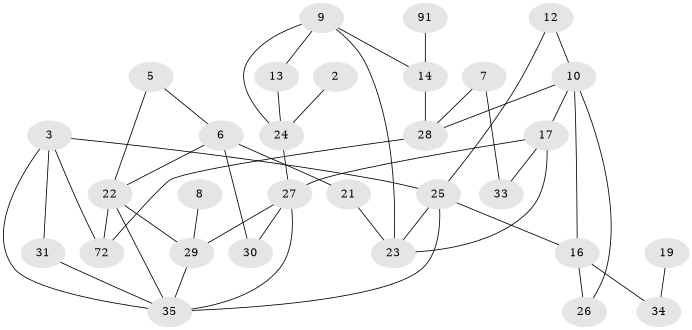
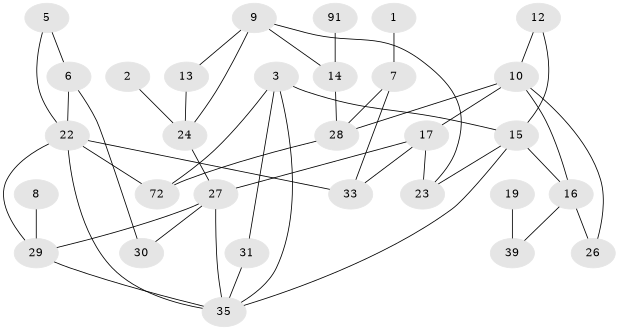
none -> (394, 18)
none -> (209, 165)
(349, 194) -> none
(438, 194) -> (516, 136)
(659, 312) -> (512, 253)
